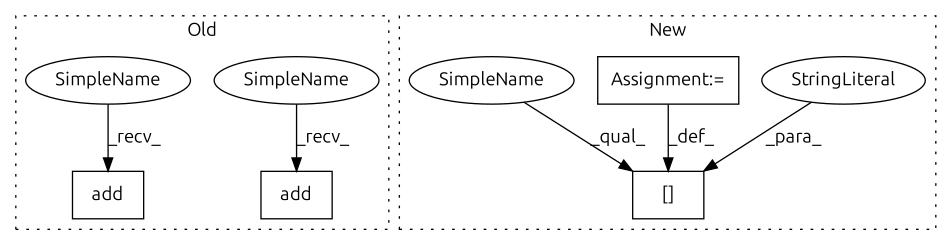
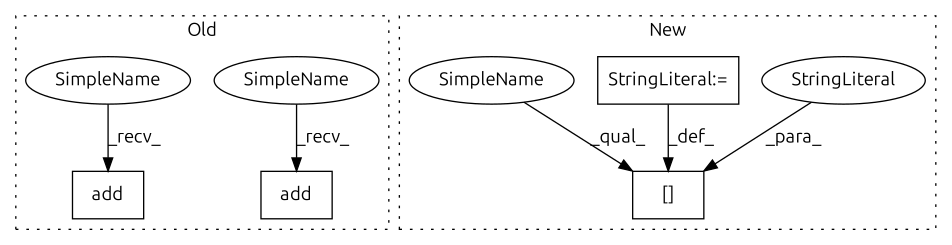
(668, 80) -> (668, 80)
